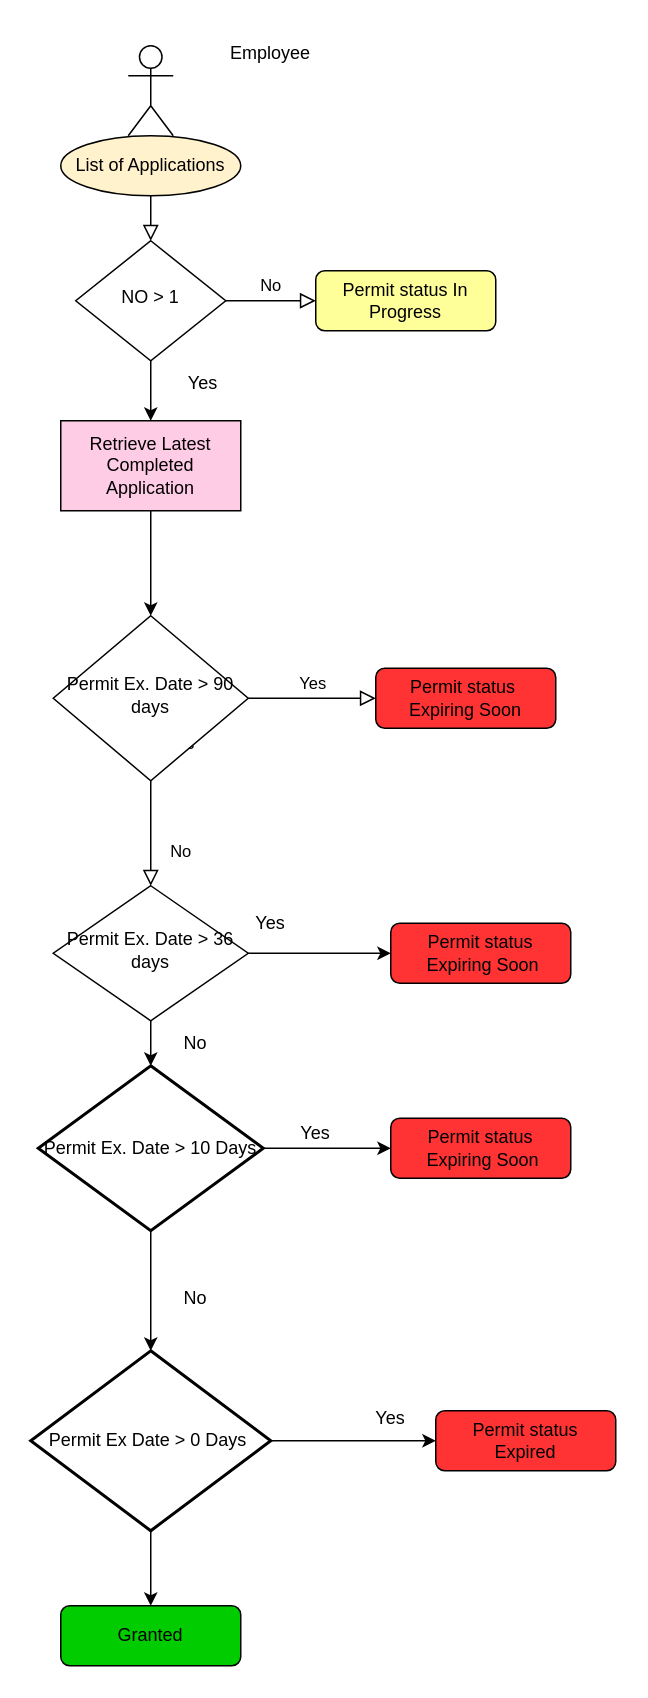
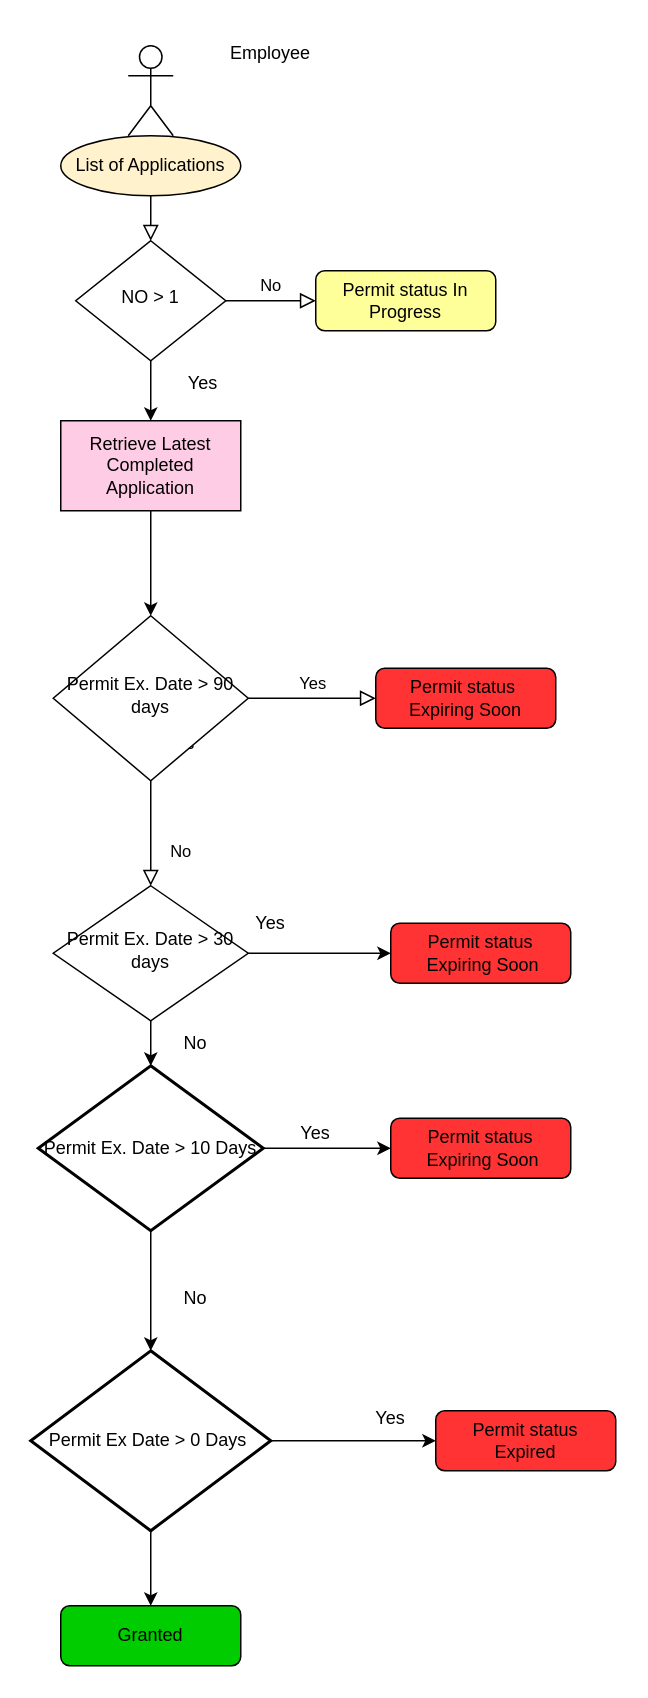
(151, 950) -> (151, 950)
